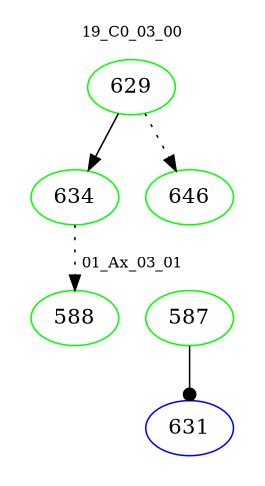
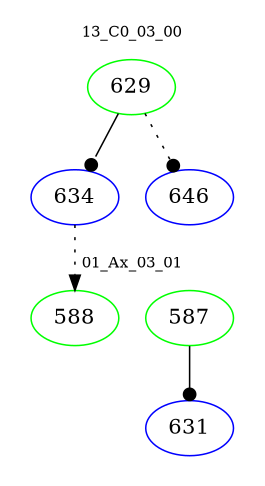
(132, 33) -> (132, 33)
(107, 135) -> (107, 135)
(158, 137) -> (158, 137)
(75, 197) -> (75, 197)
(190, 197) -> (190, 197)
